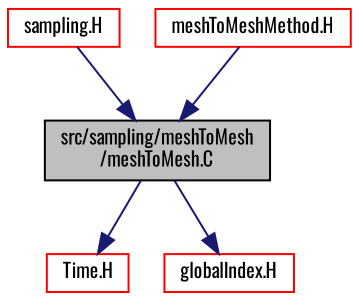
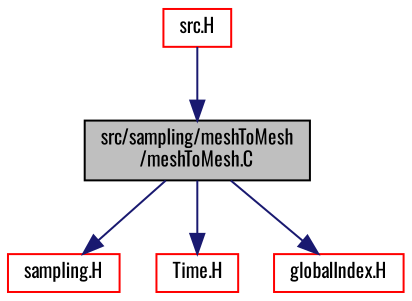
(253, 28) -> (197, 28)
(100, 76) -> (132, 210)
